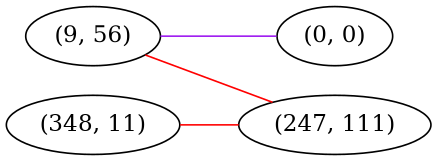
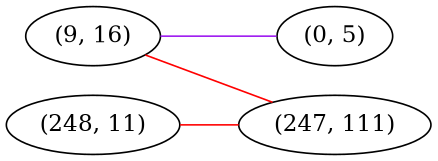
(93, 36) -> (93, 36)
(335, 36) -> (335, 36)
(93, 125) -> (93, 125)
